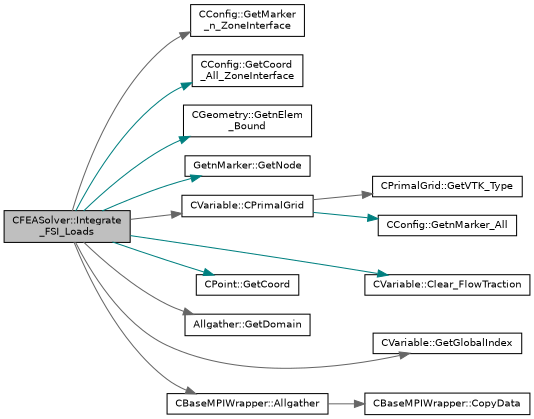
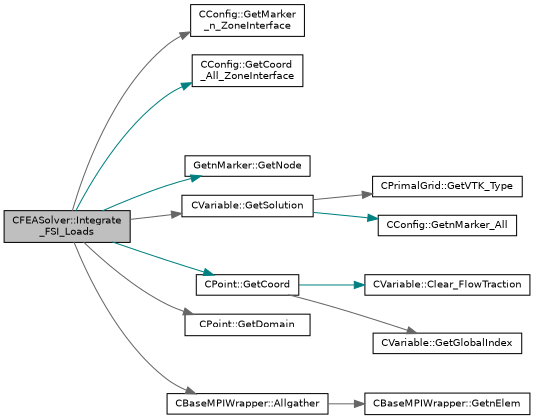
(248, 121) -> none
(248, 206) -> (248, 206)
(254, 254) -> (327, 285)
(248, 325) -> (248, 325)
(213, 360) -> (348, 311)
(447, 404) -> (447, 404)
